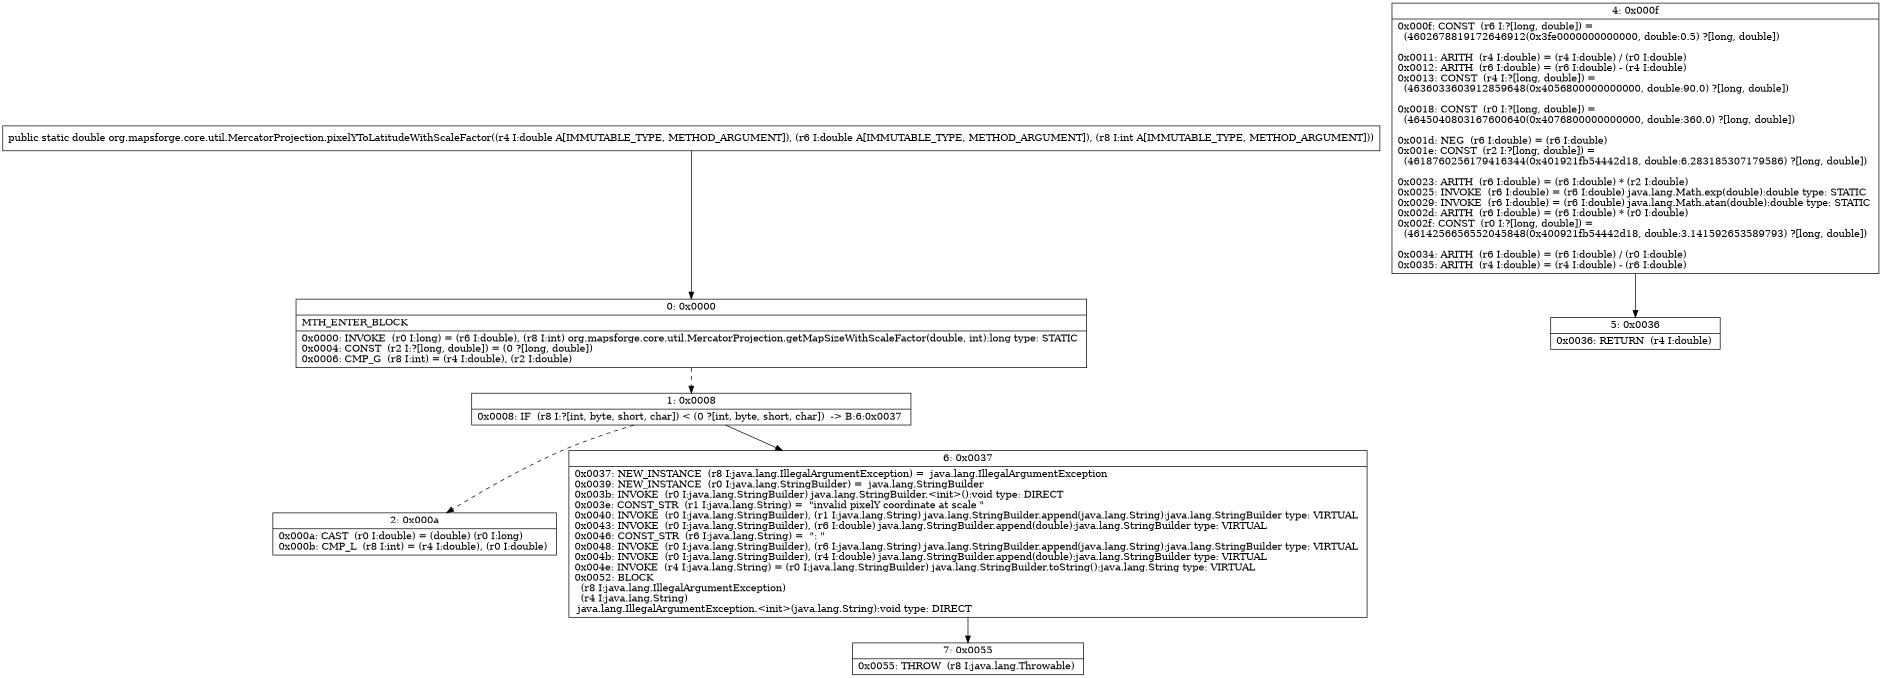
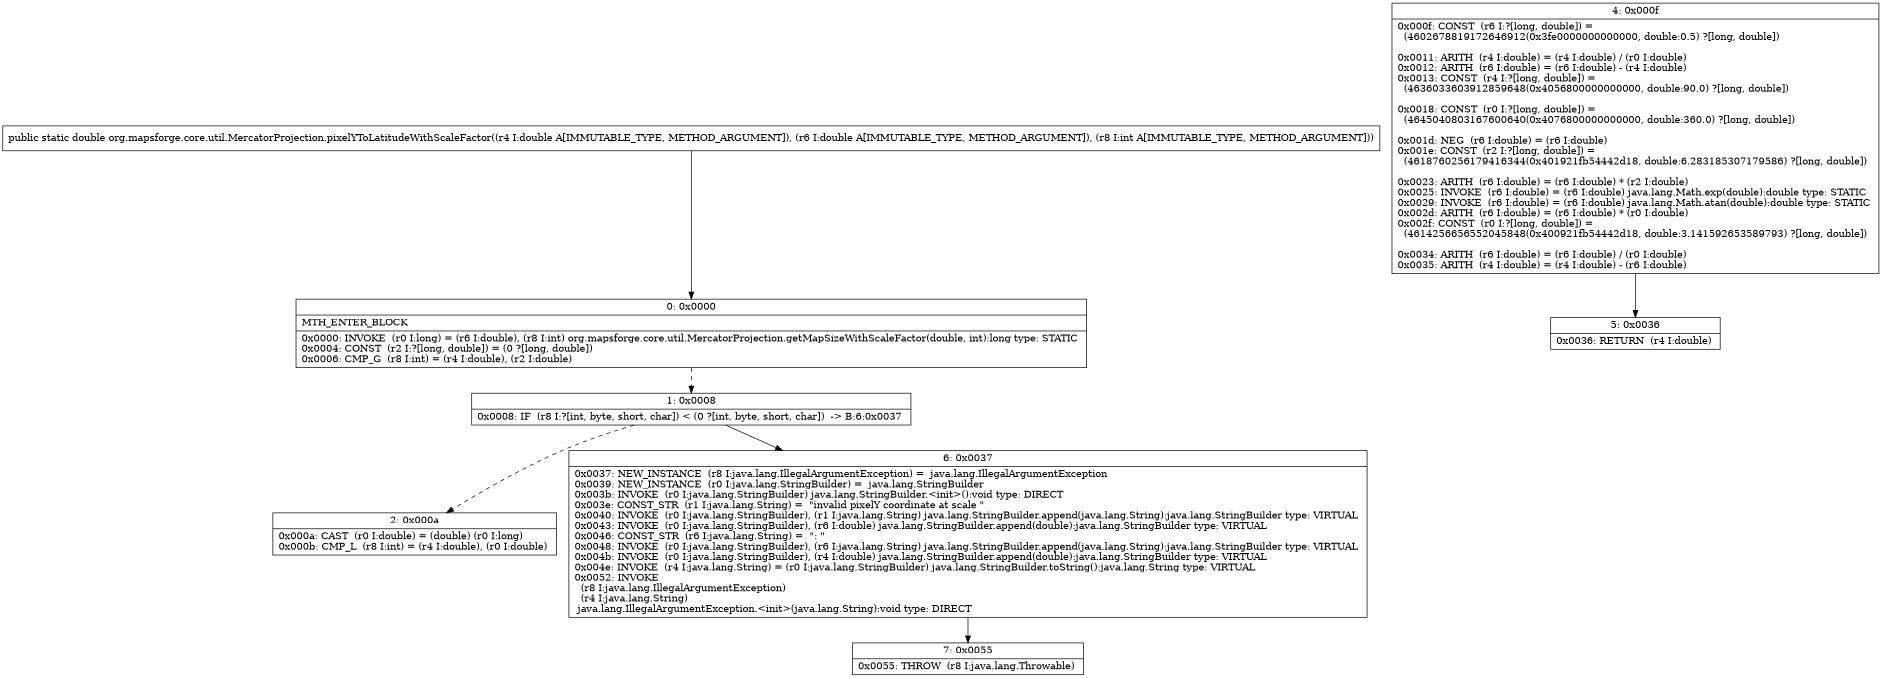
(617, 578) -> (620, 578)
